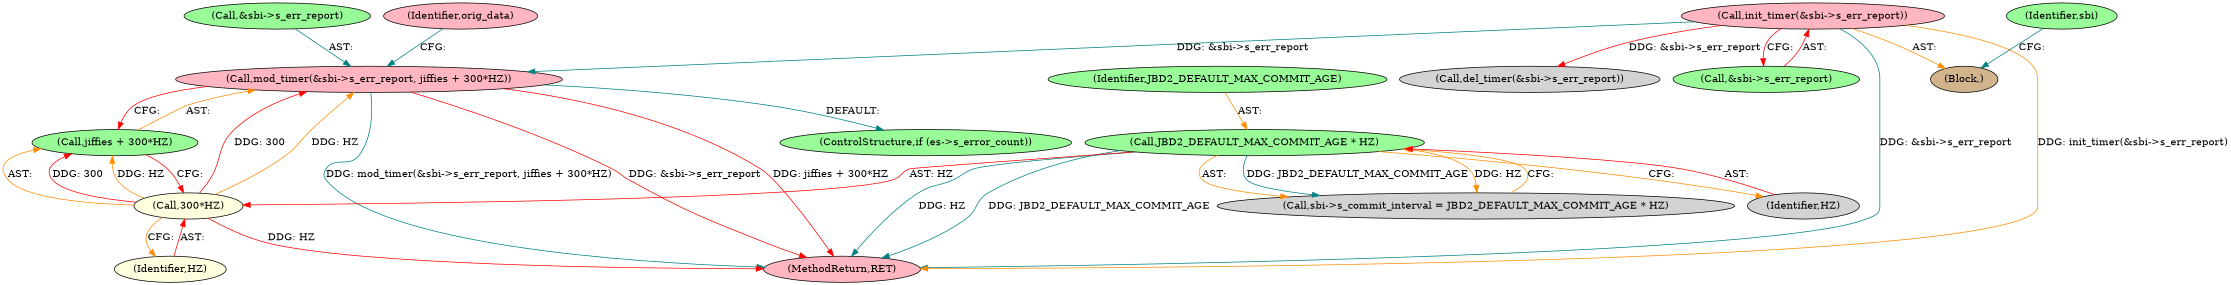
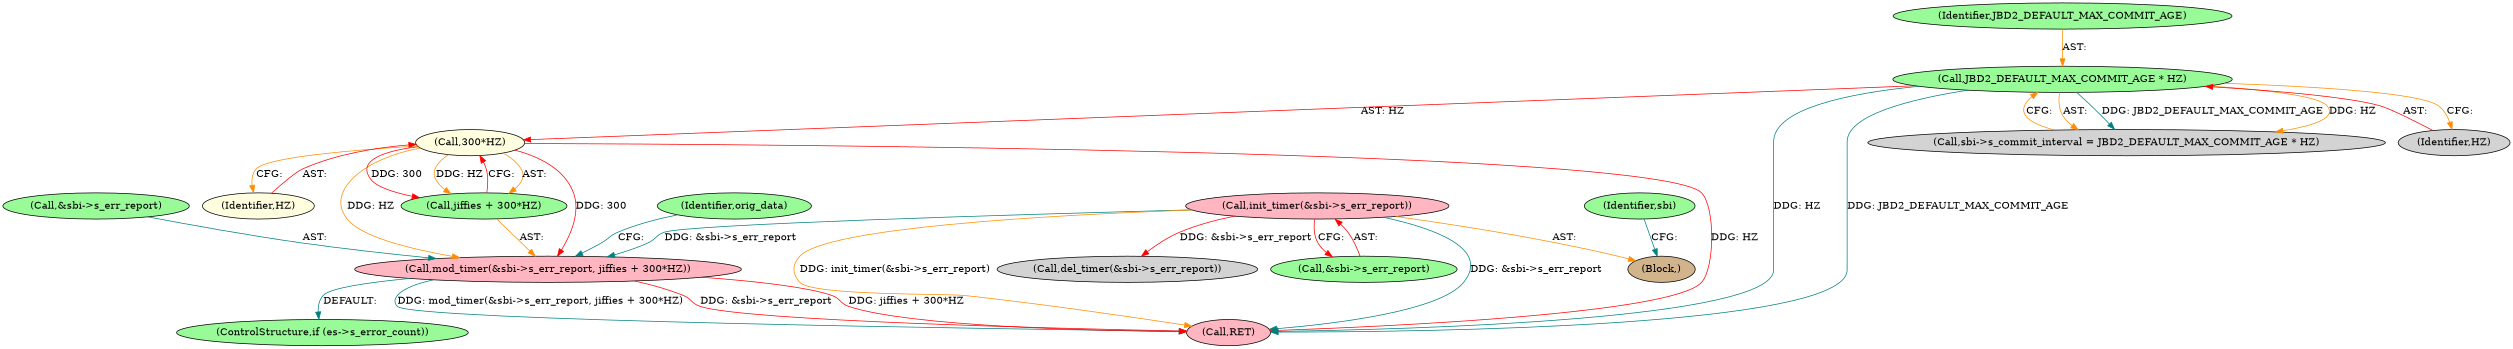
(461, 16) -> (734, 206)
(159, 95) -> none
(842, 269) -> (1228, 333)
